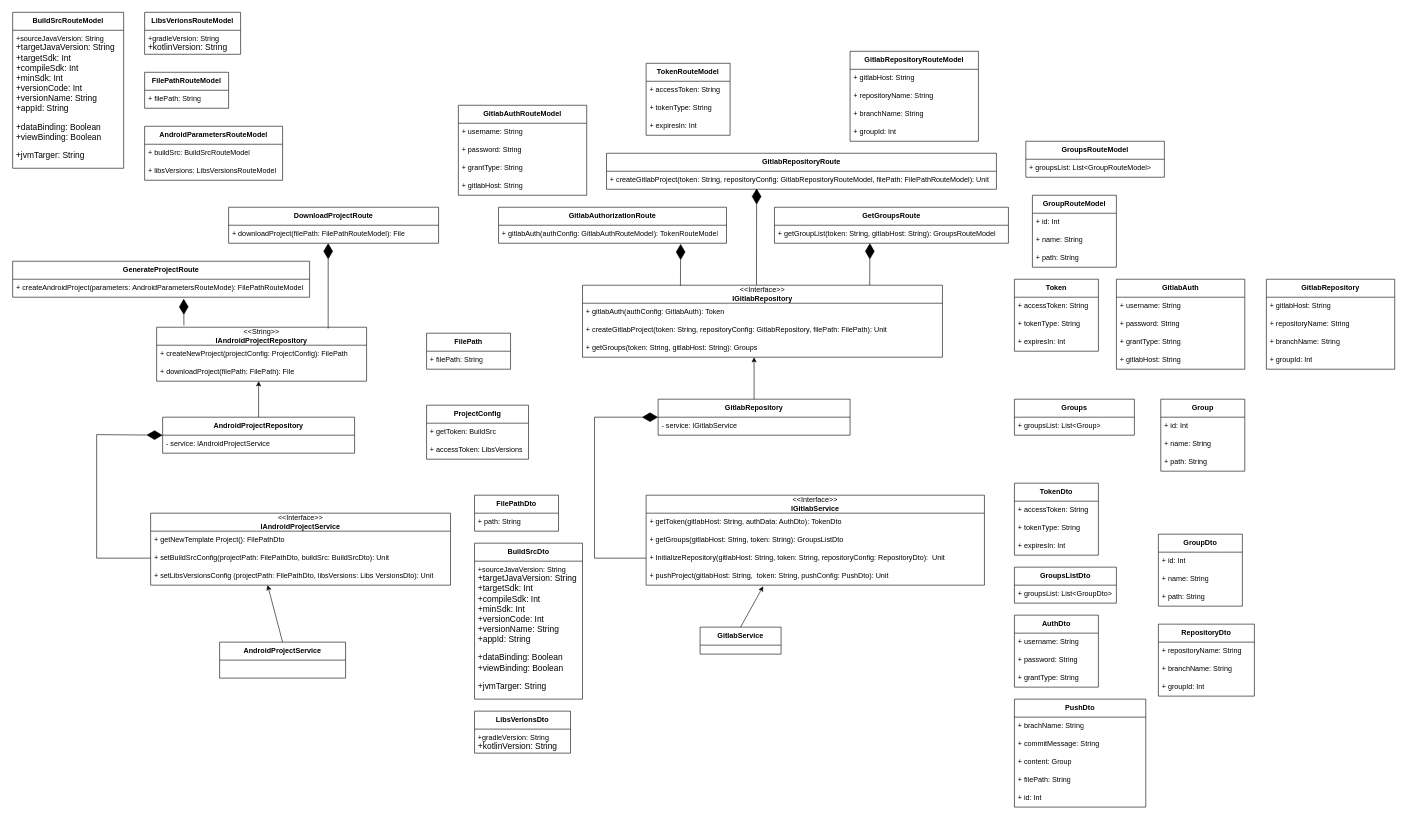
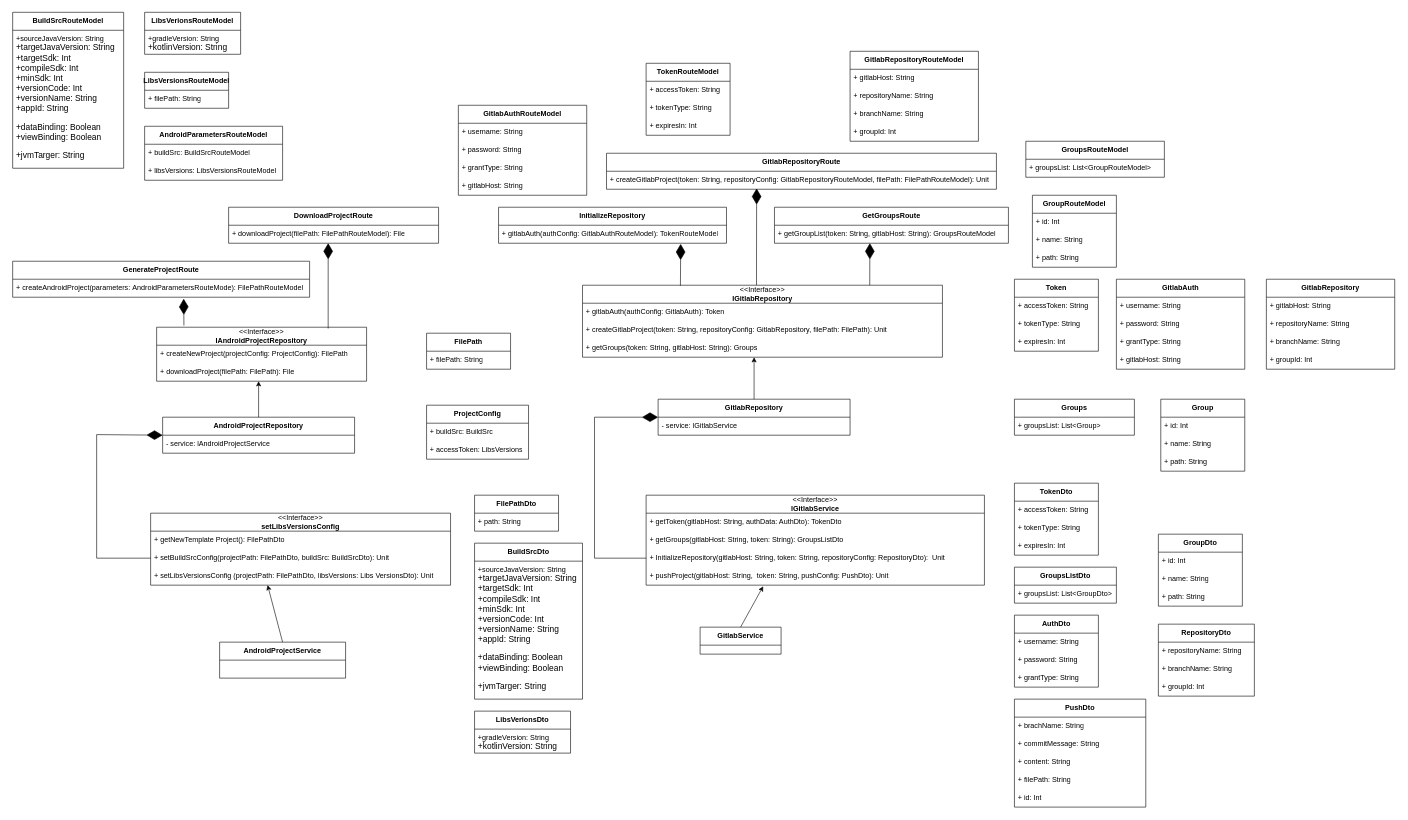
(186, 81) -> (186, 81)
(612, 216) -> (612, 216)
(261, 336) -> (261, 336)
(466, 432) -> (464, 432)
(300, 522) -> (300, 522)
(1047, 762) -> (1048, 762)
